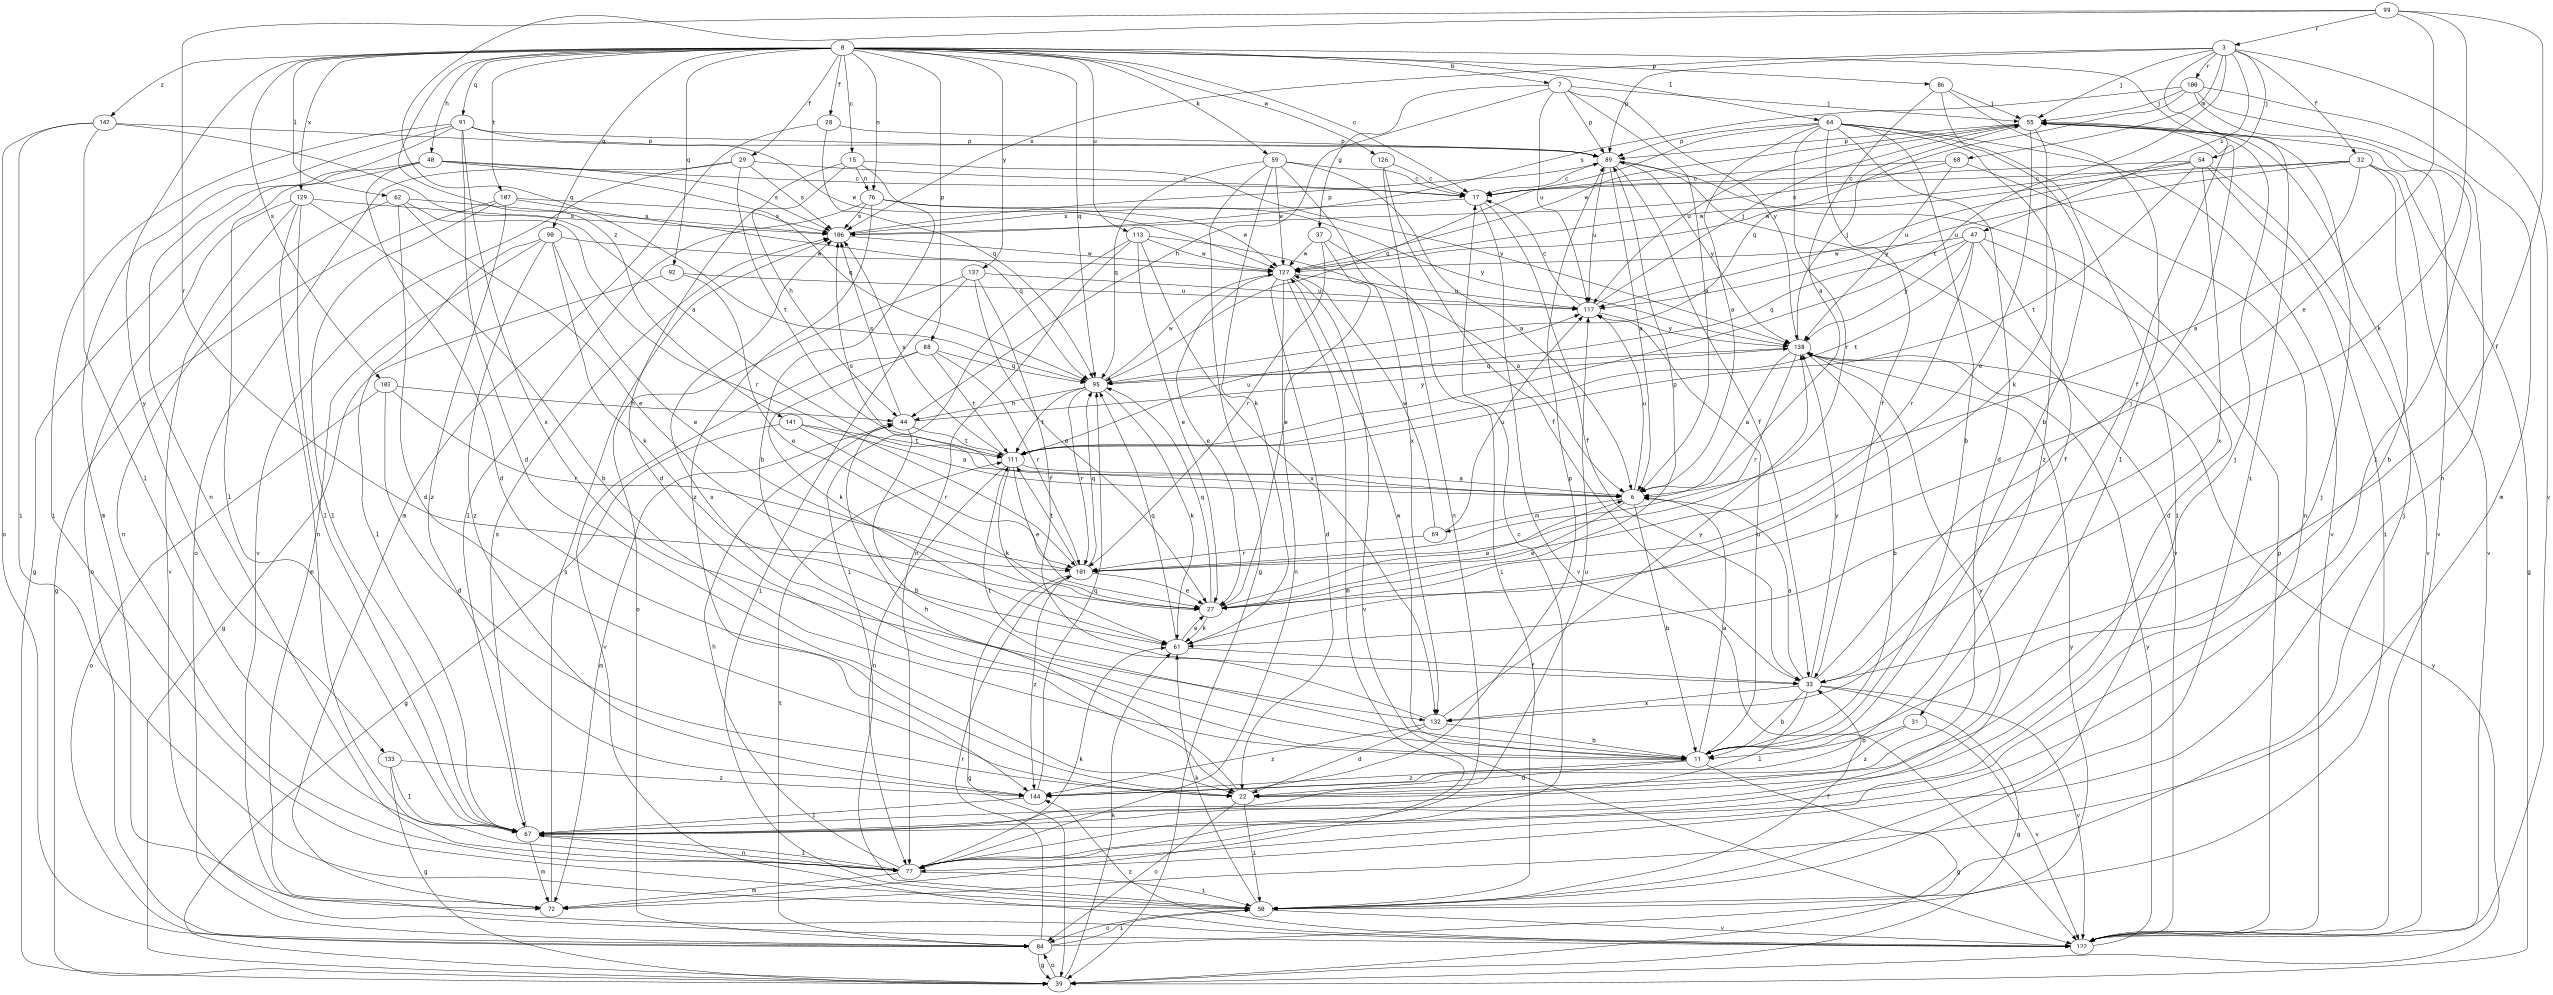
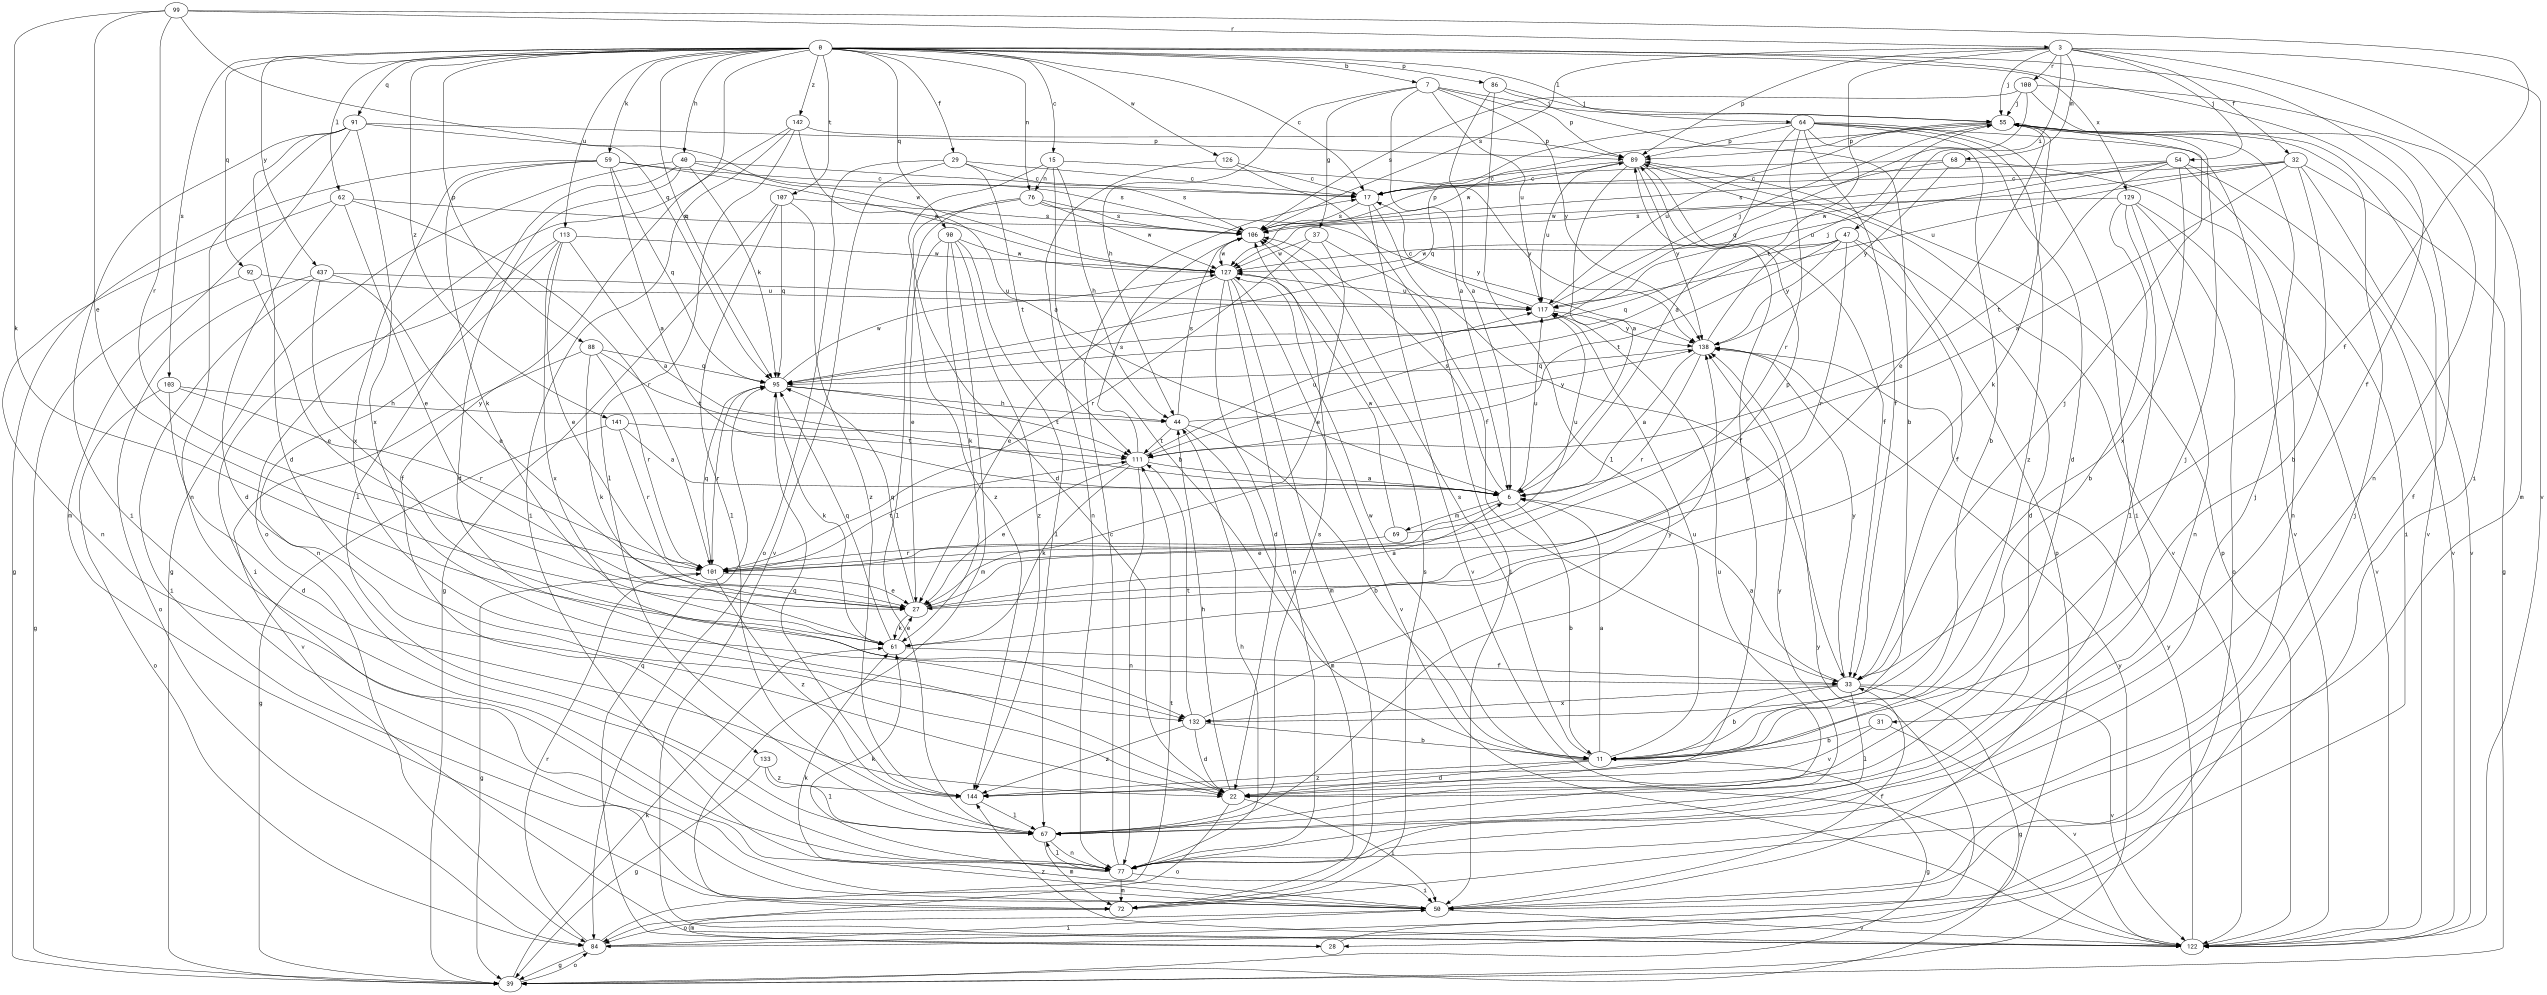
(851, 273) -> (760, 273)
(973, 273) -> (322, 273)
(412, 493) -> (820, 913)
(1893, 580) -> none
(1865, 760) -> (1830, 760)
(1884, 788) -> none
